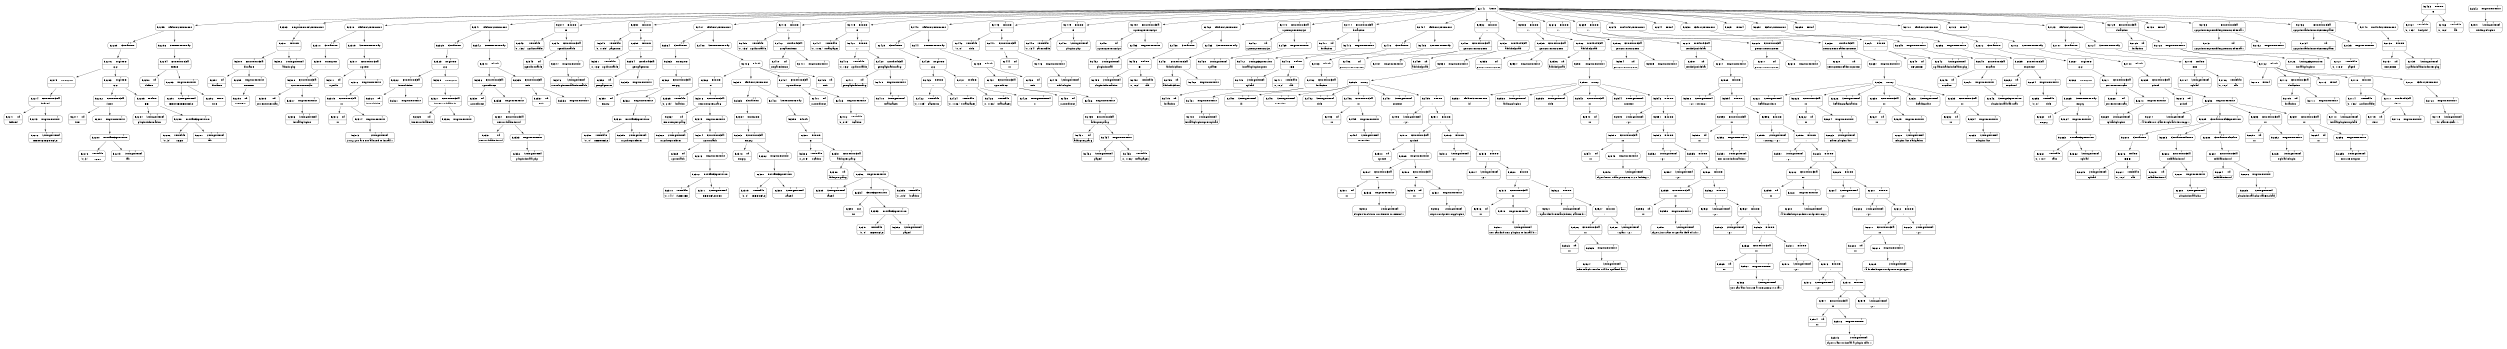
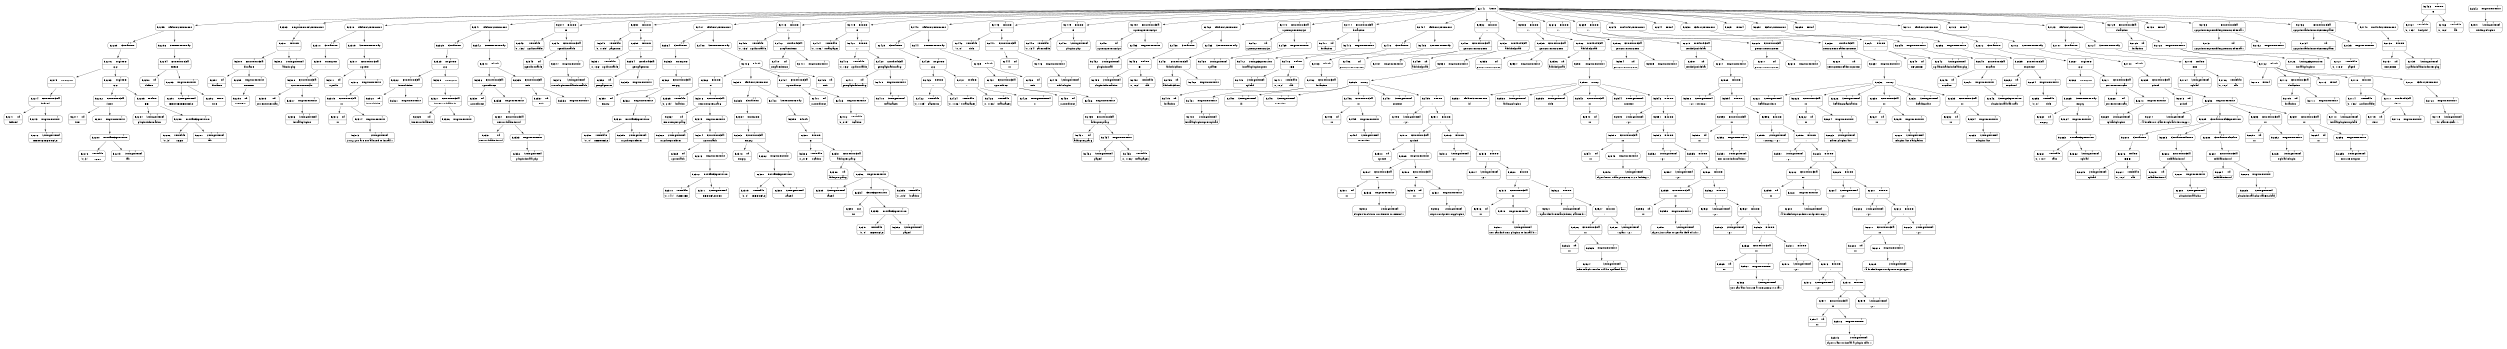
none -> (2080, 72)
(1320, 101) -> none
